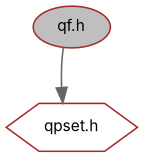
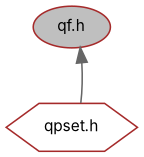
(62, 67) -> (82, 83)
